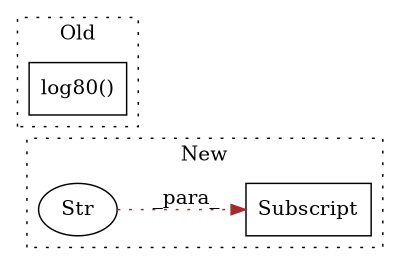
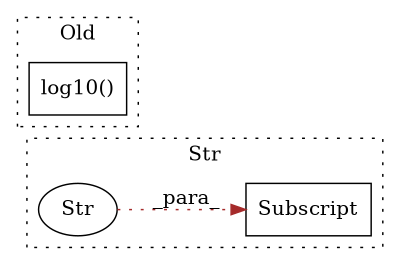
(78, 89) -> (78, 89)
(205, 155) -> (205, 155)
